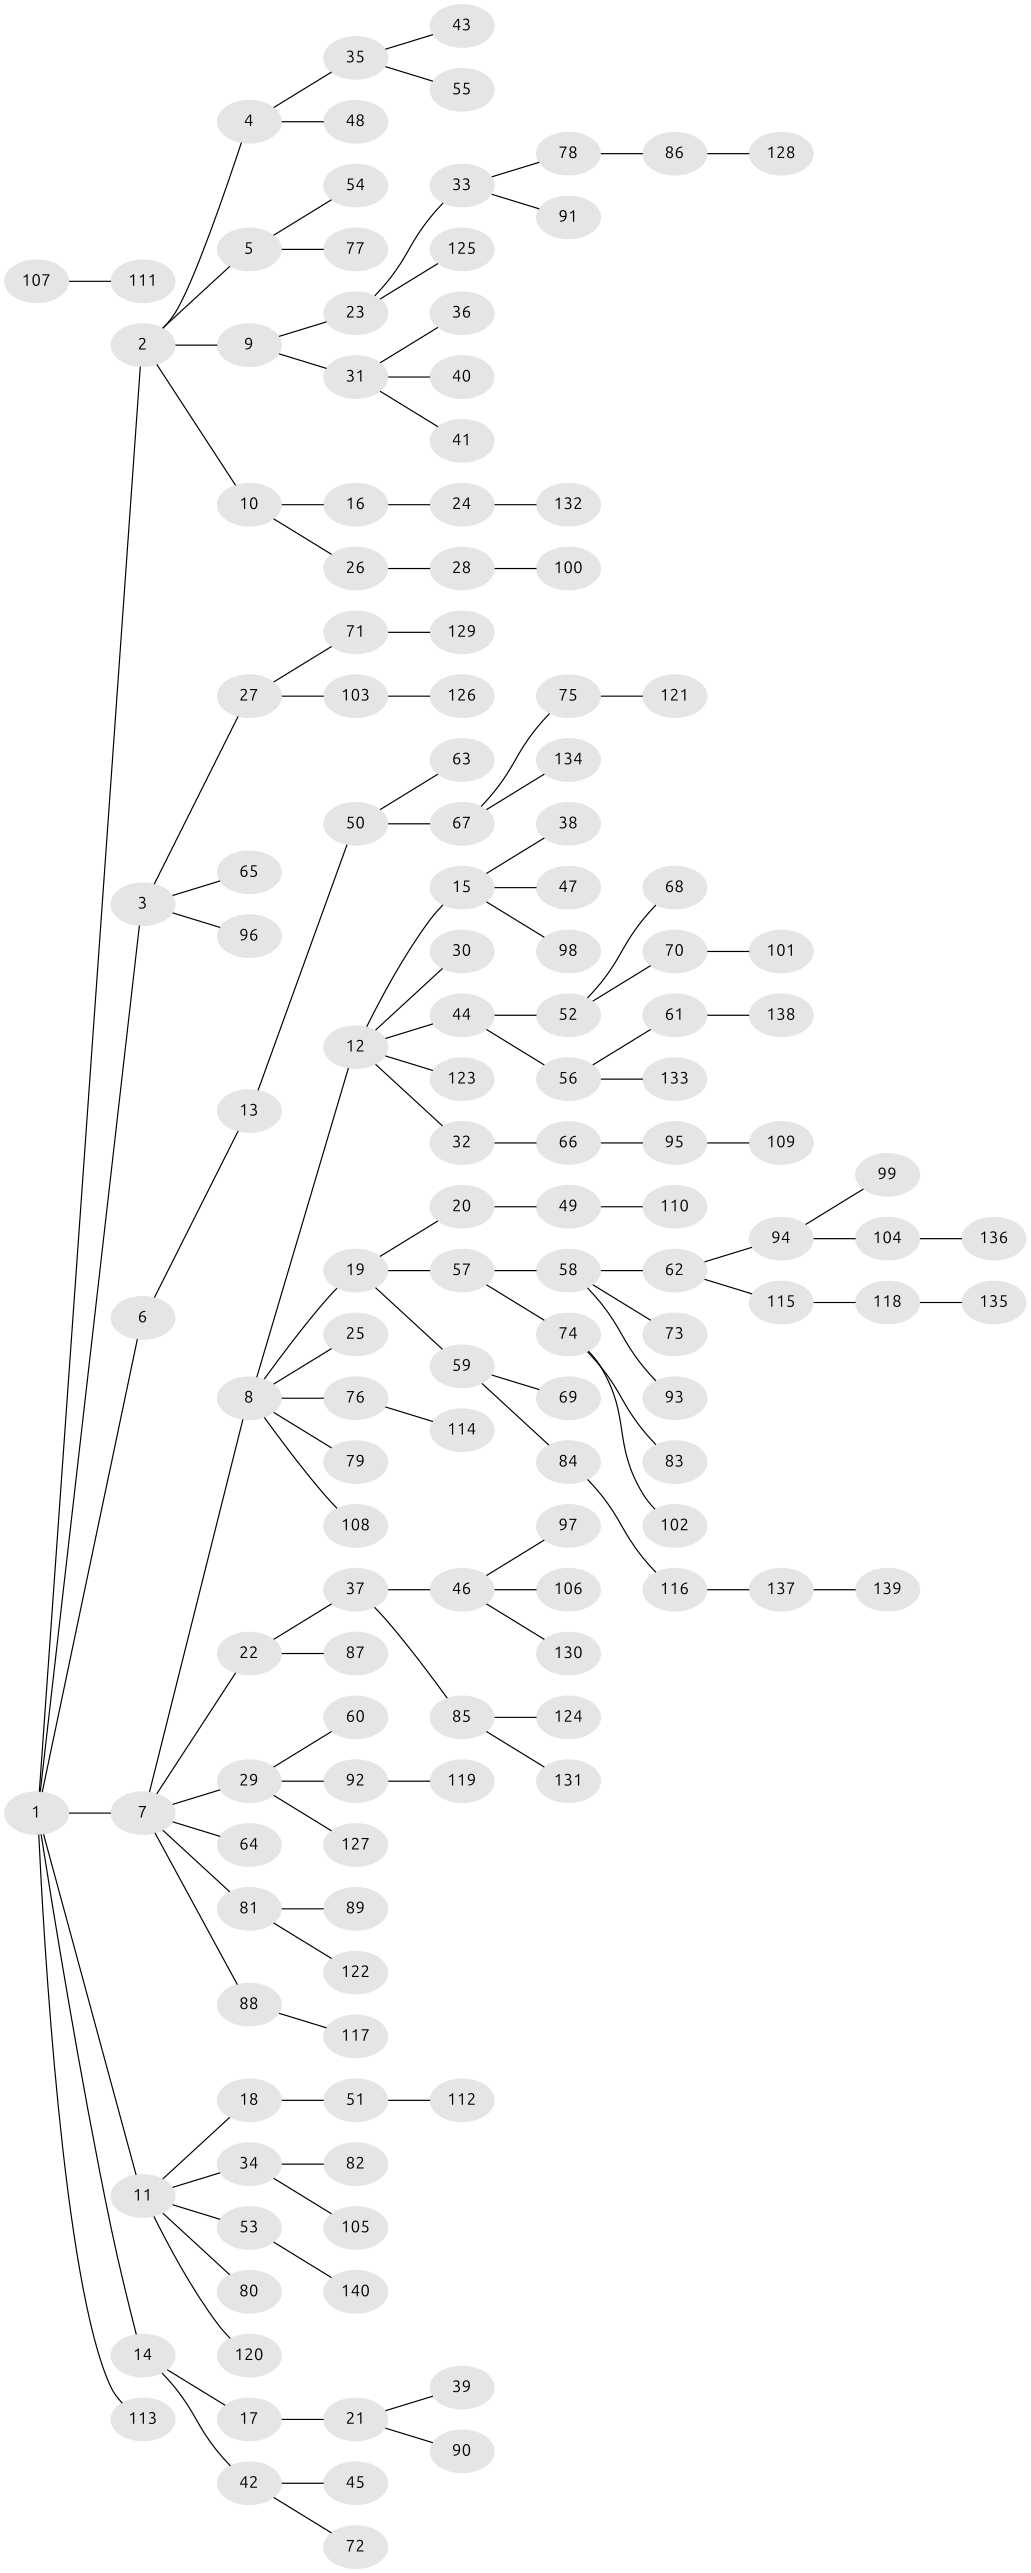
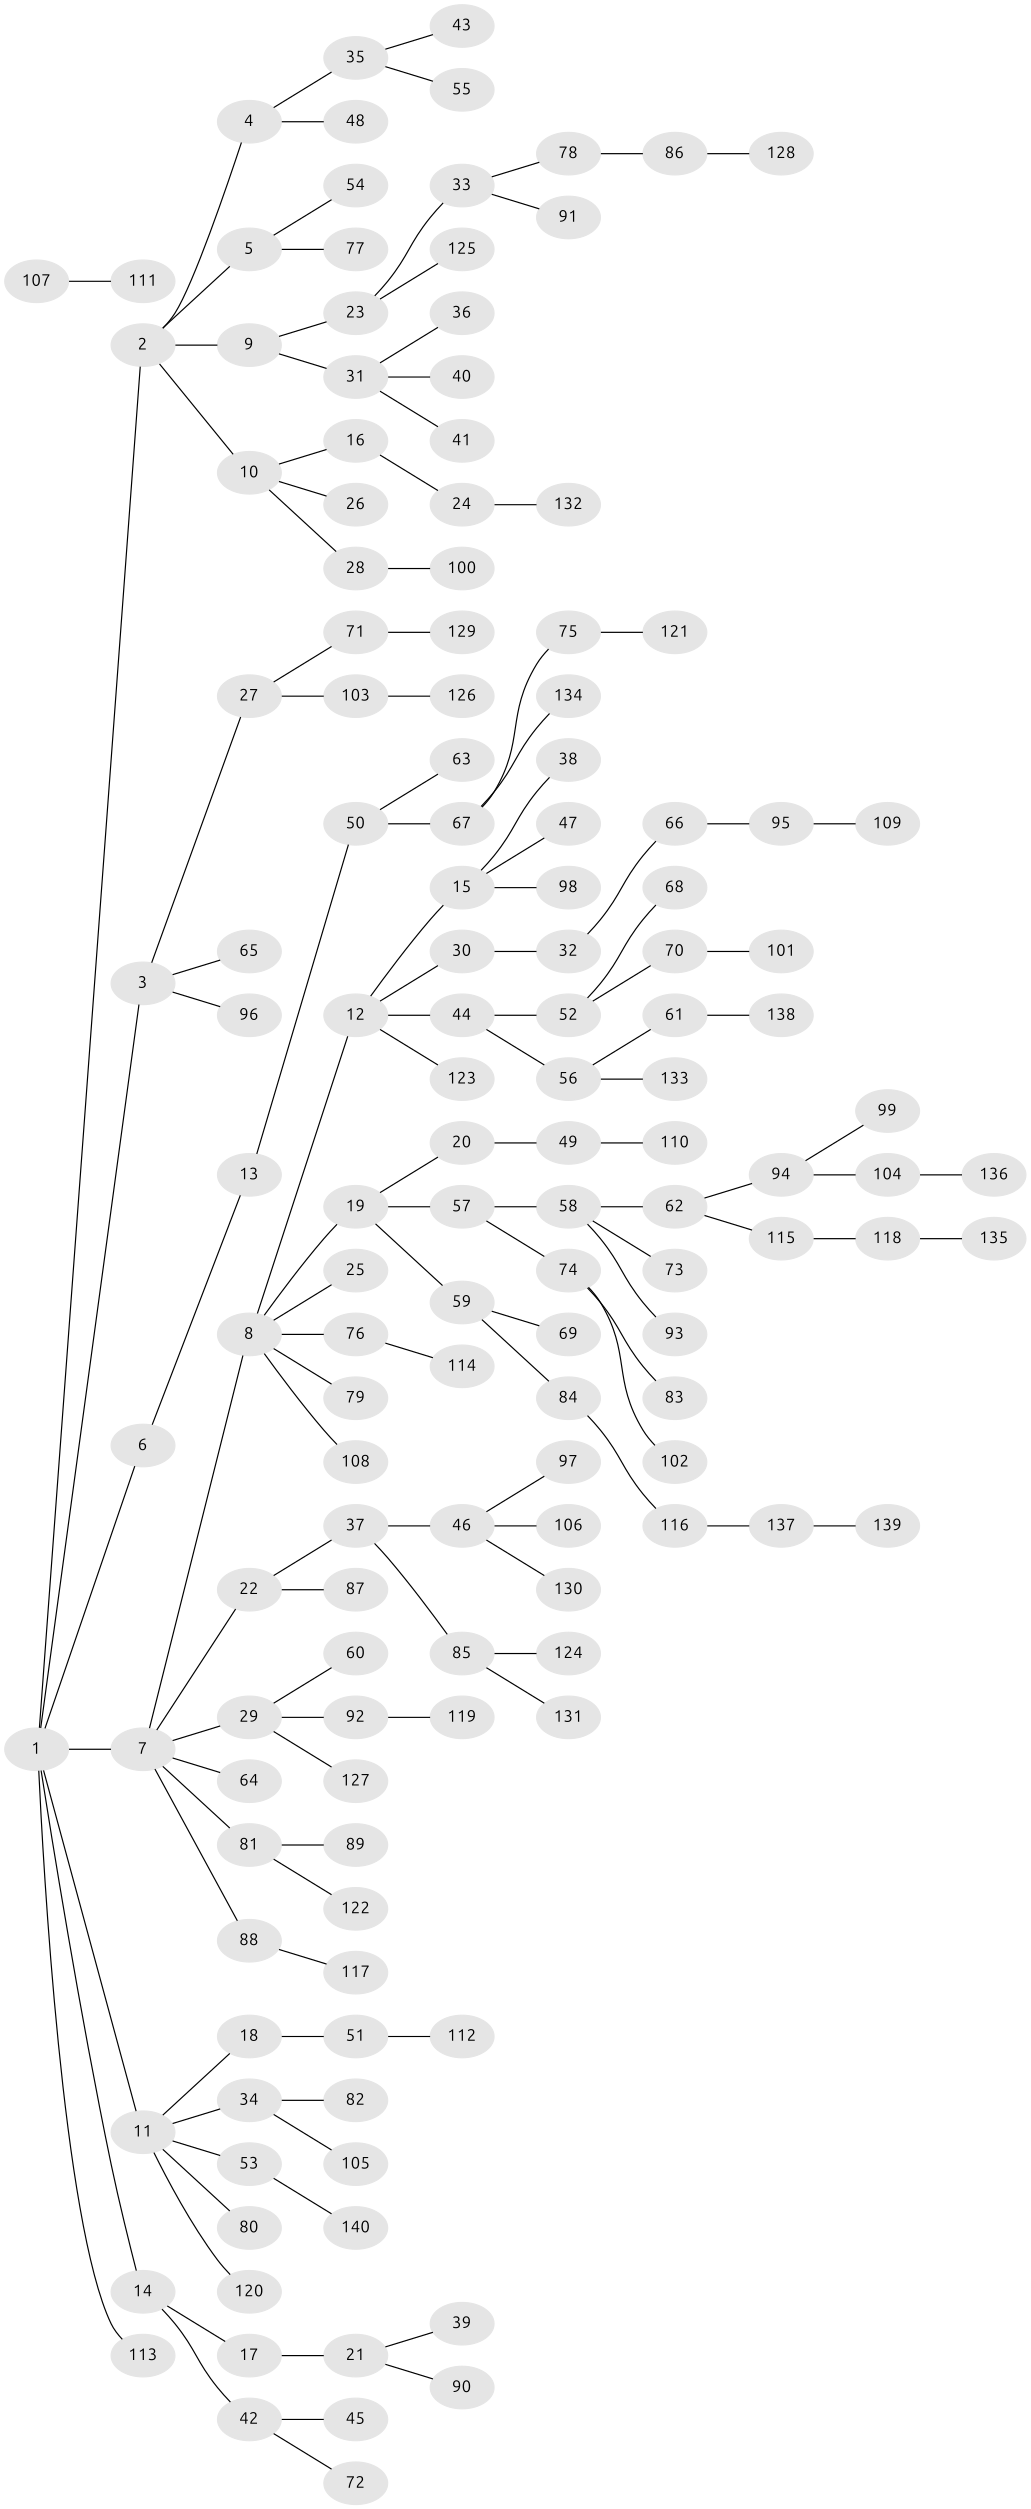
(409, 569) -> (303, 521)
(409, 1095) -> (516, 951)
